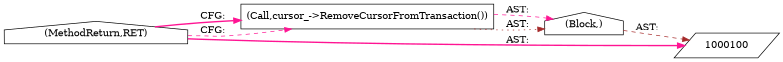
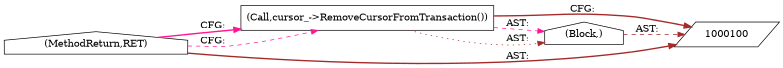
none -> (590, 14)
(433, 44) -> (429, 63)
